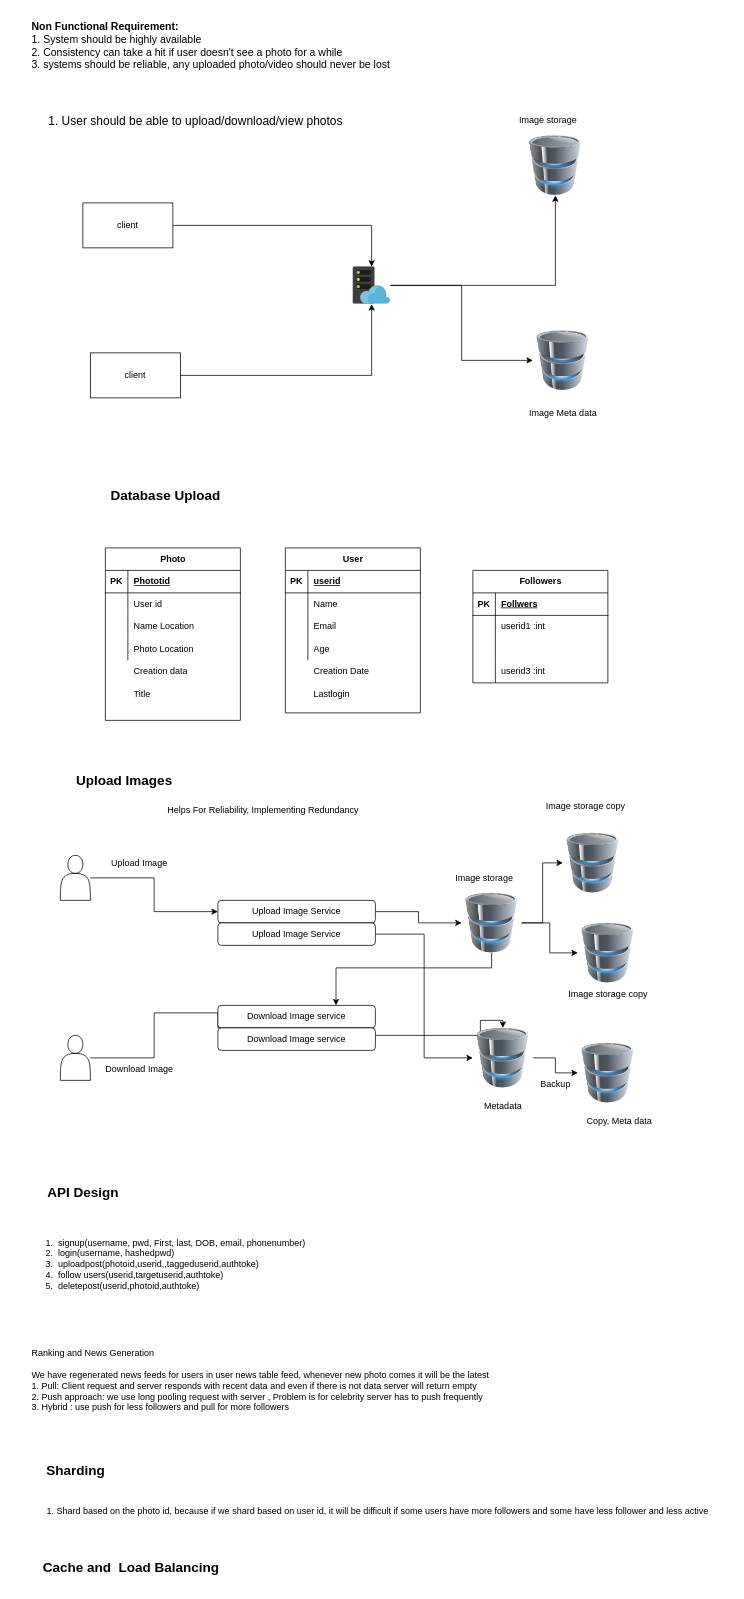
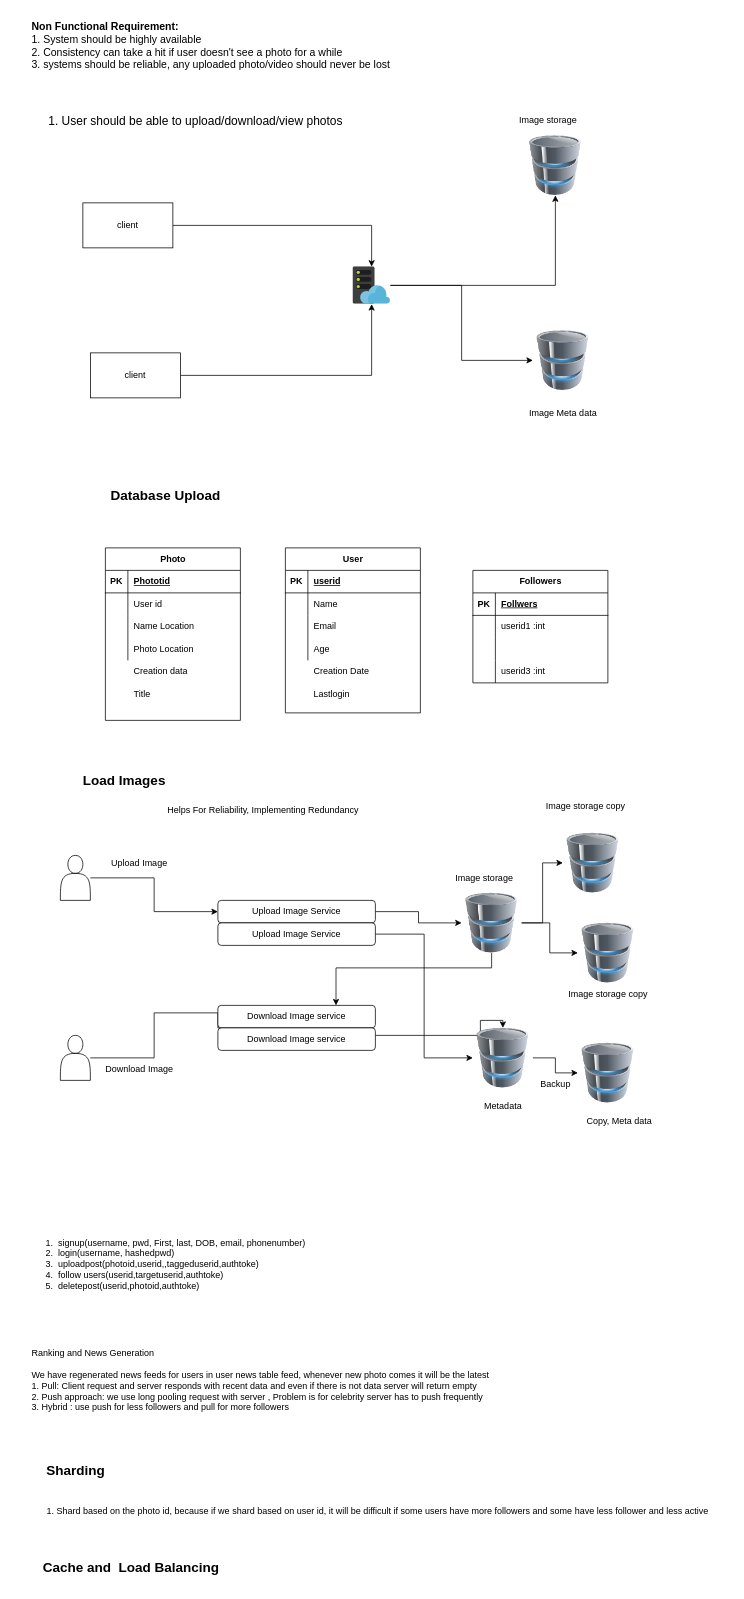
(125, 780) -> (125, 780)
(83, 1193) -> none
